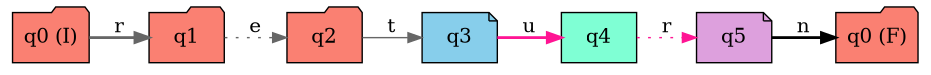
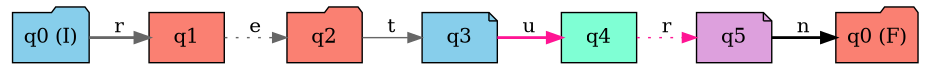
(51, 38) -> (51, 38)
(187, 38) -> (187, 38)
